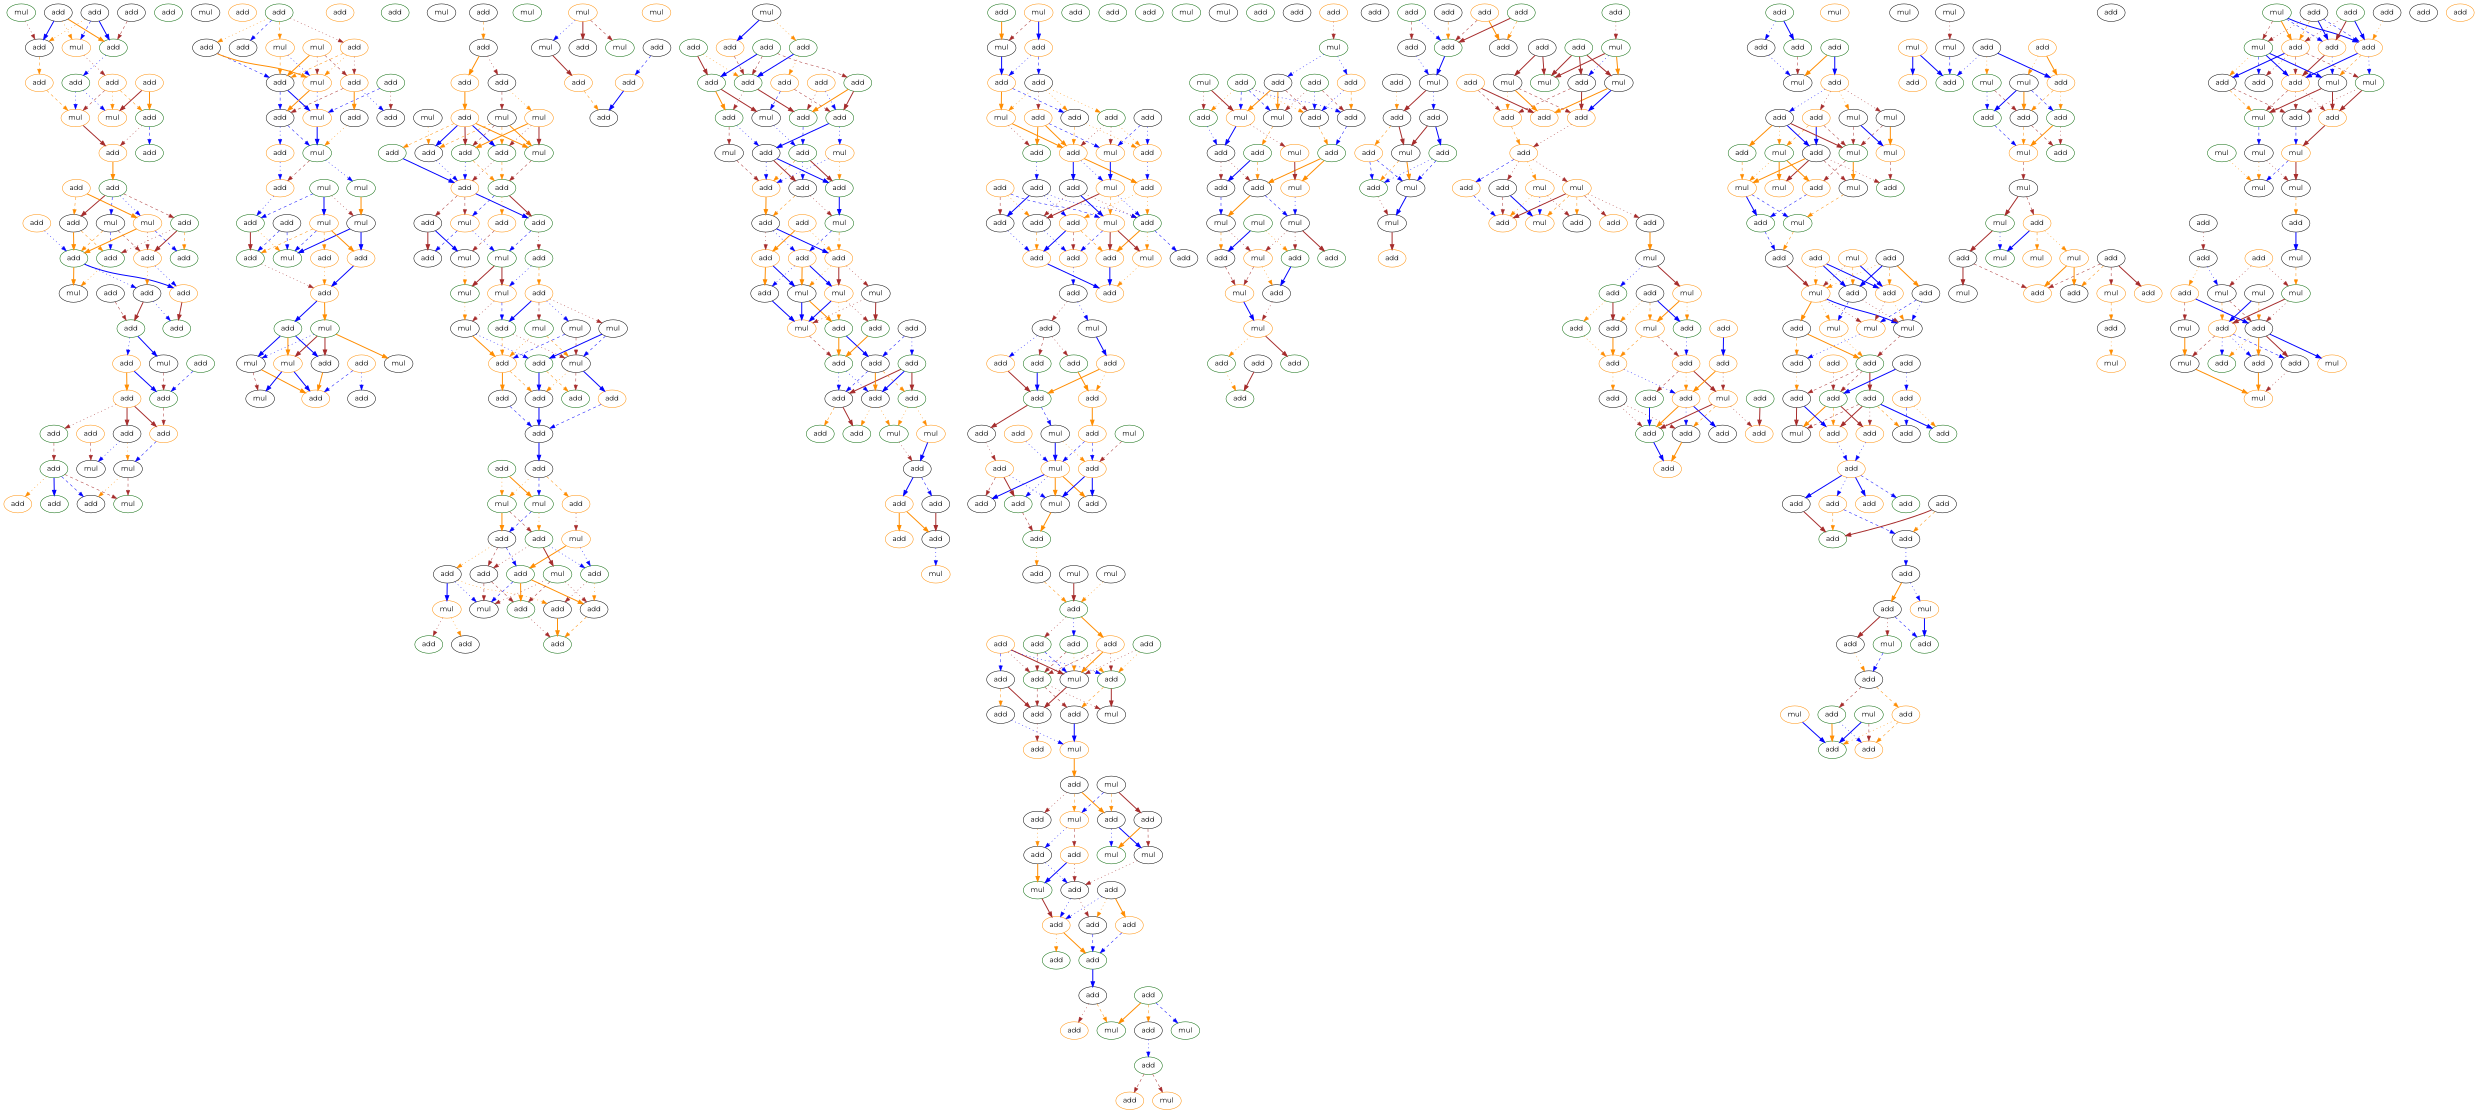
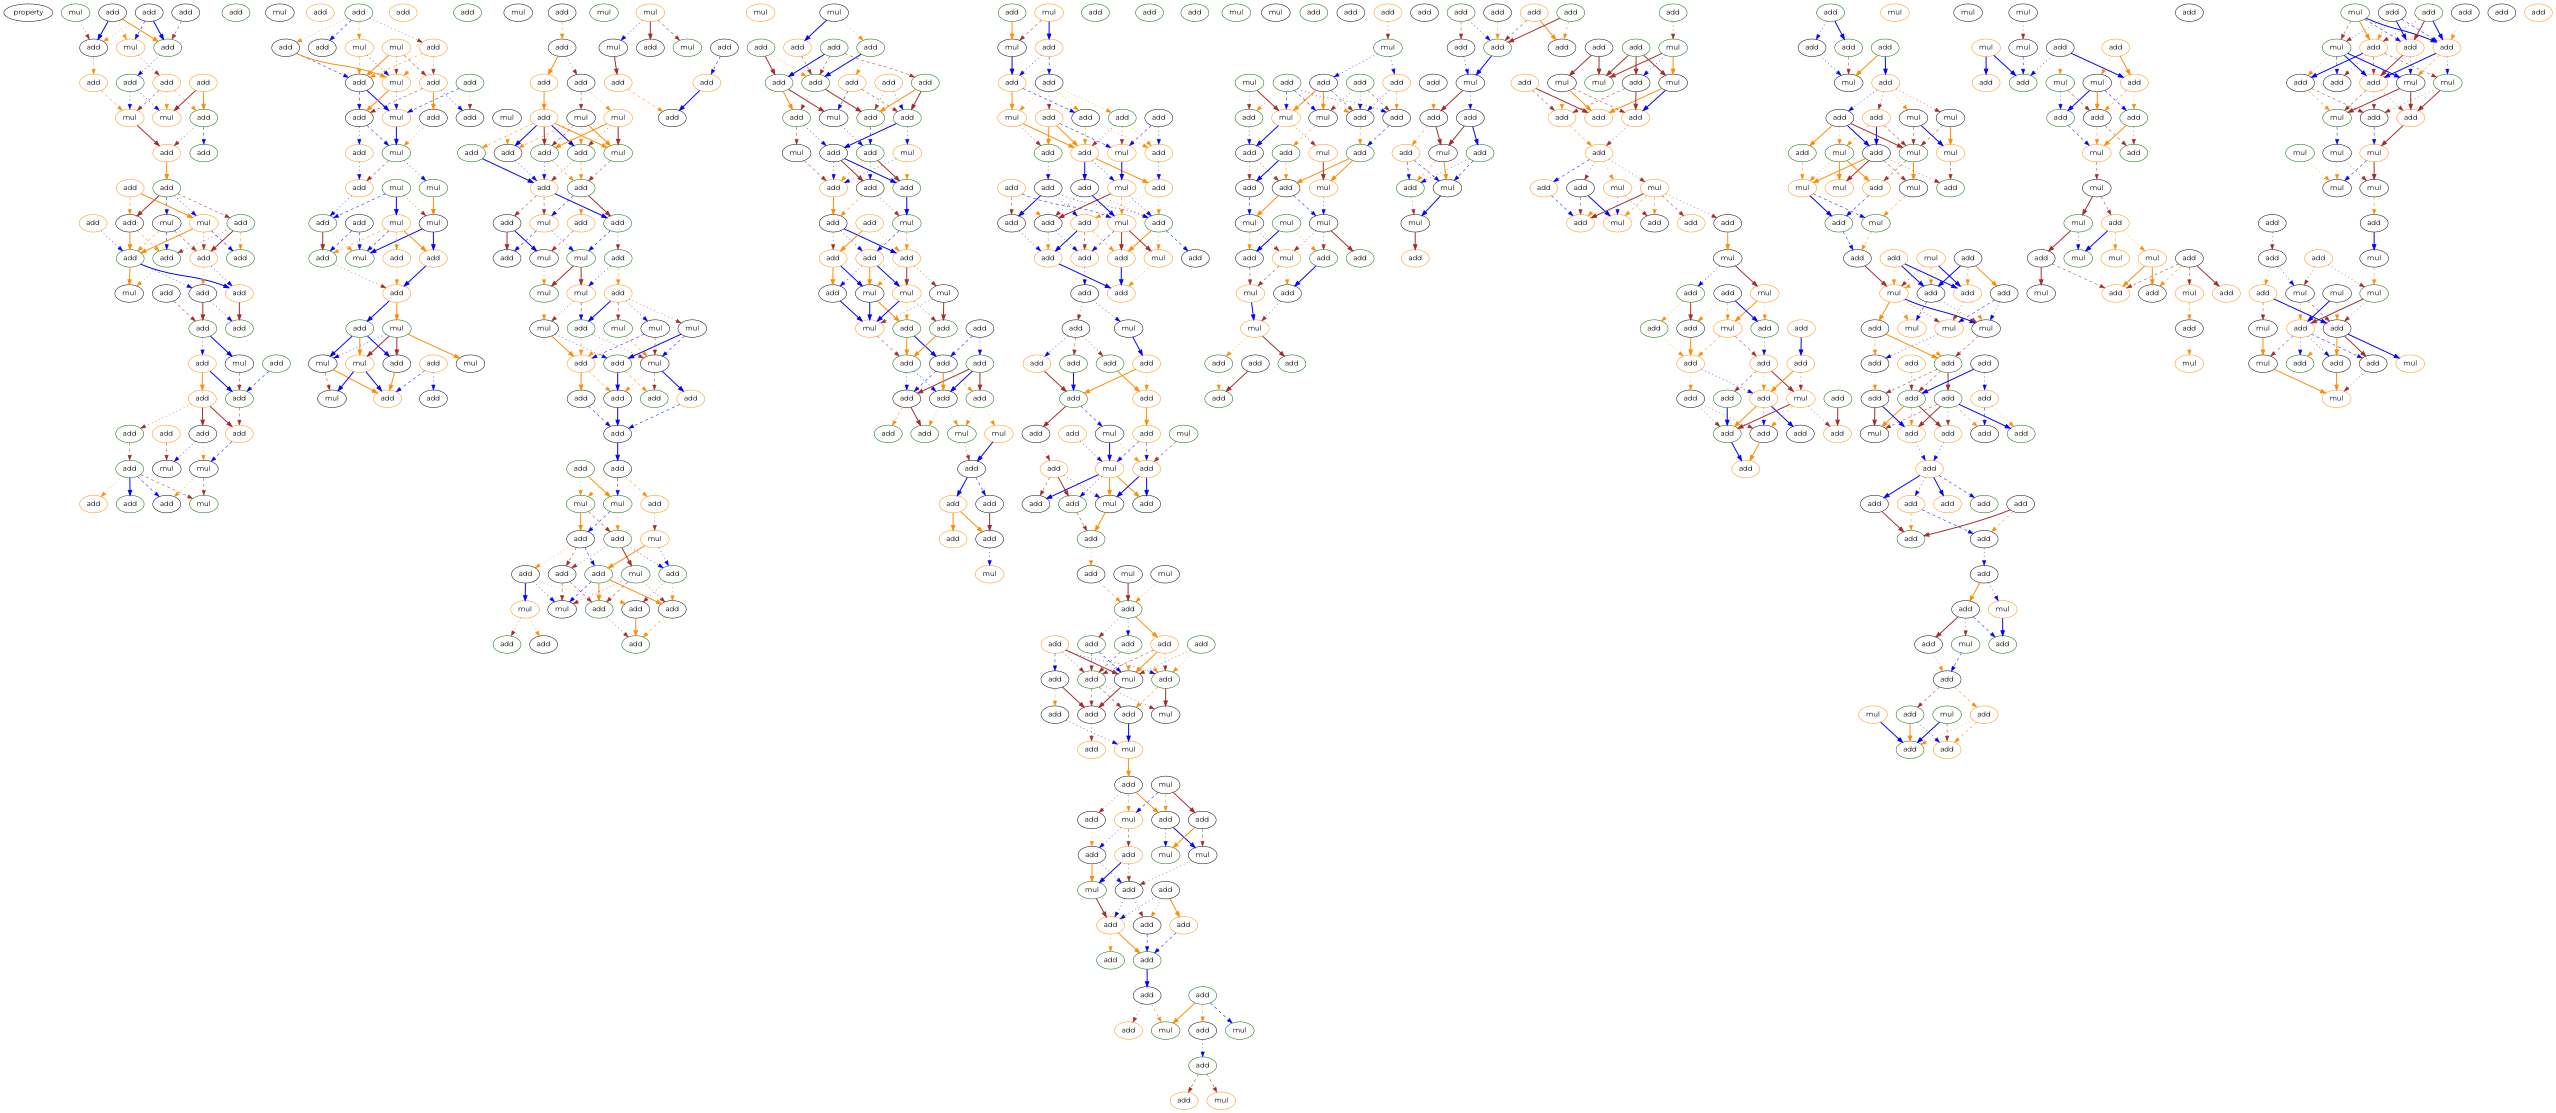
none -> (28, 13)
